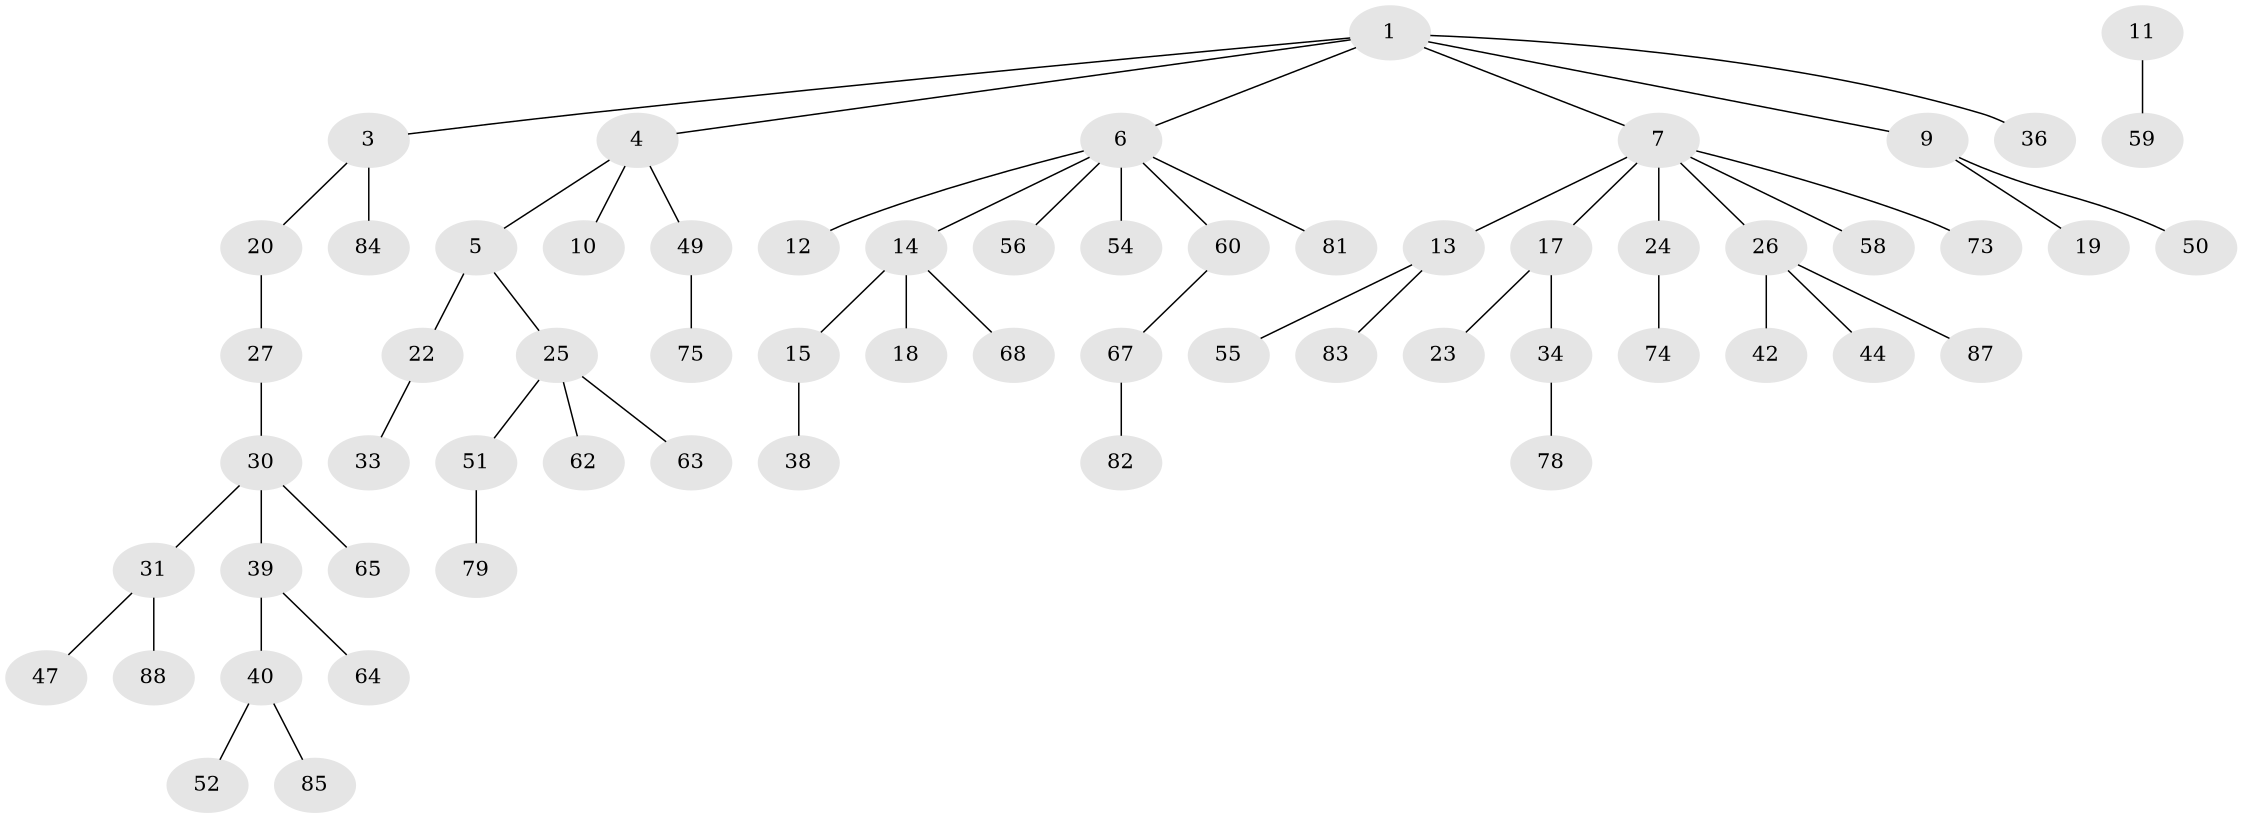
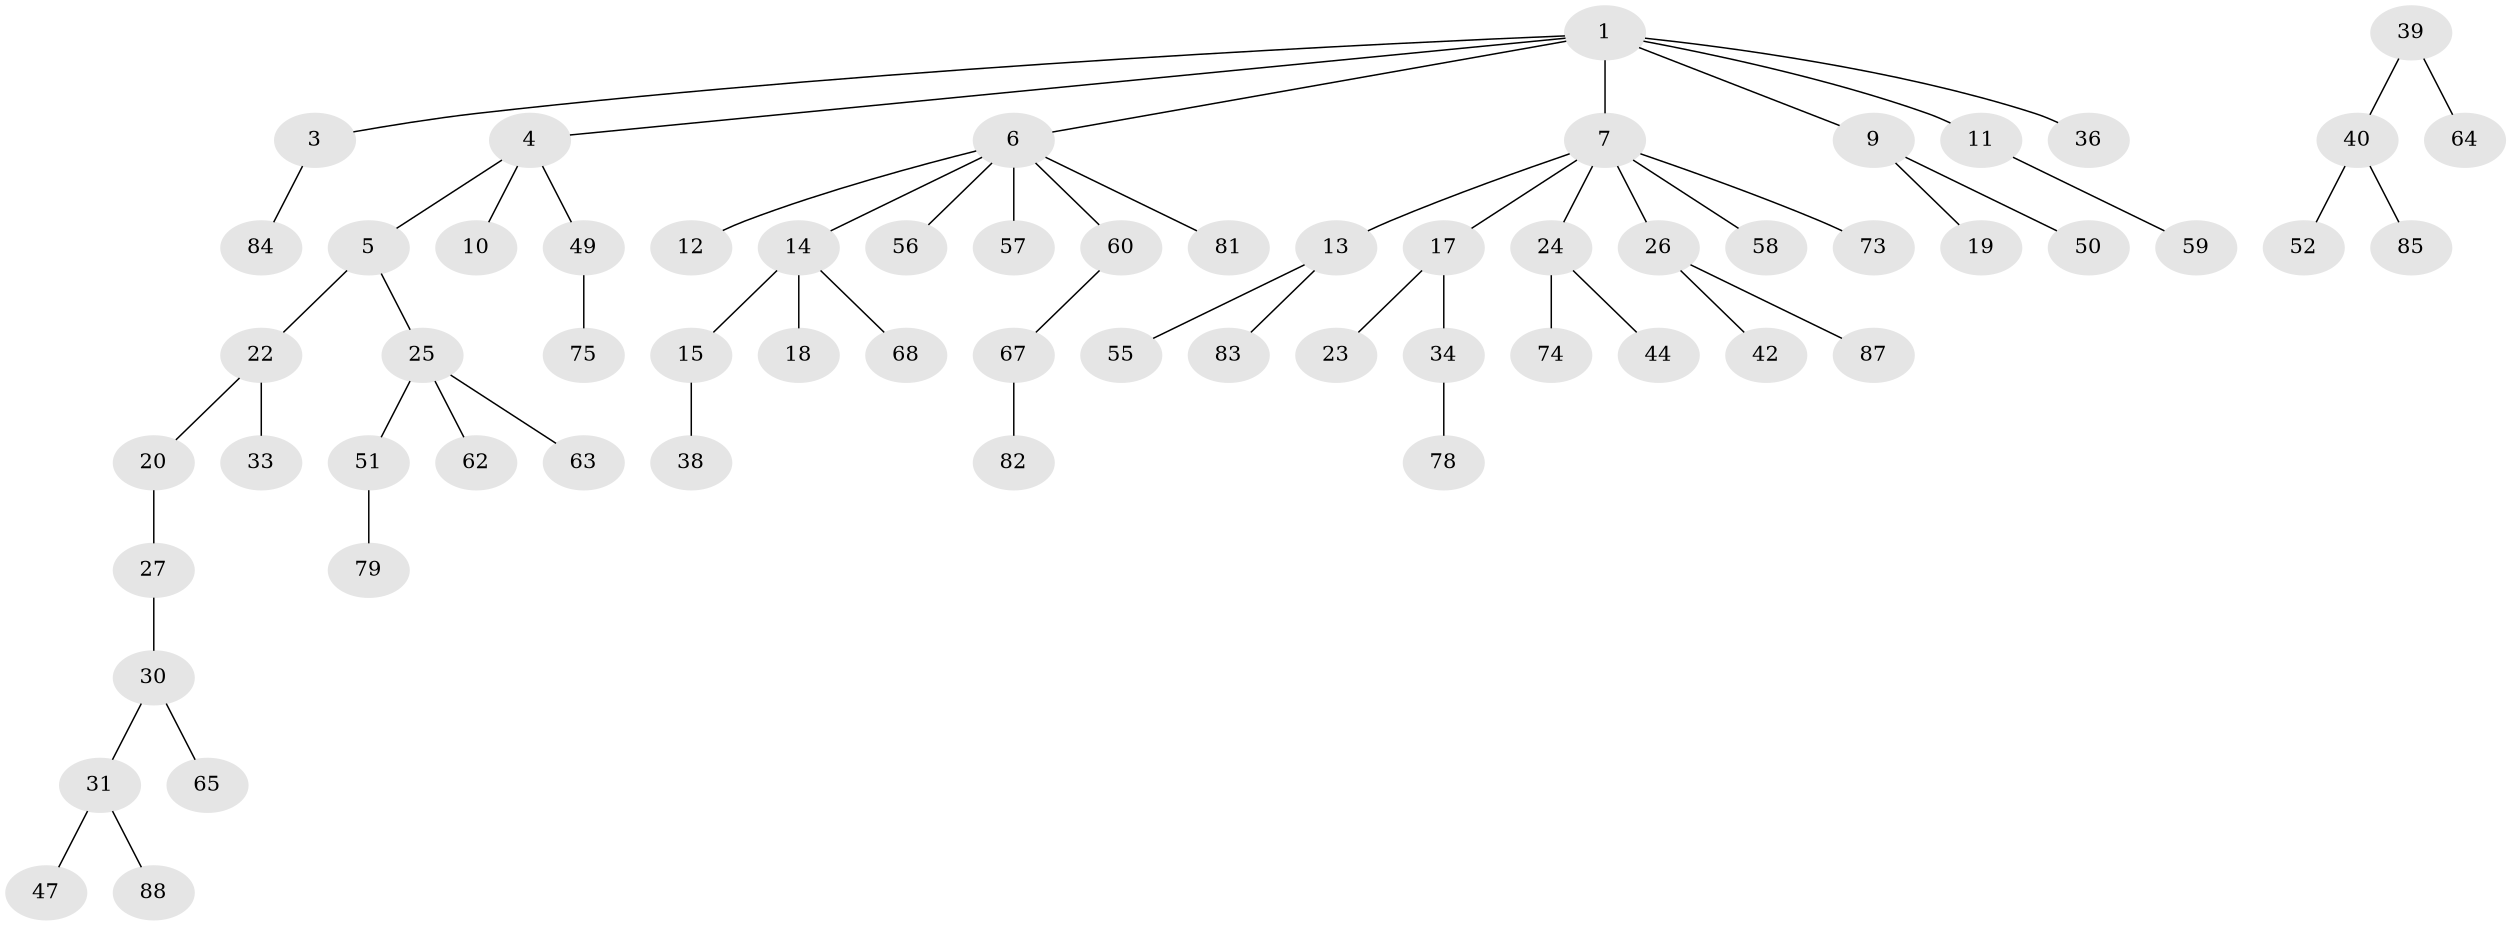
none -> (1799, 75)
(315, 194) -> (208, 409)
(1121, 248) -> (1014, 248)
(1820, 301) -> (1605, 301)
(261, 517) -> none
